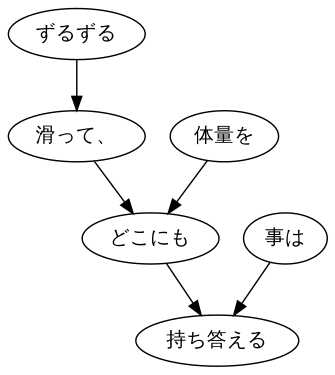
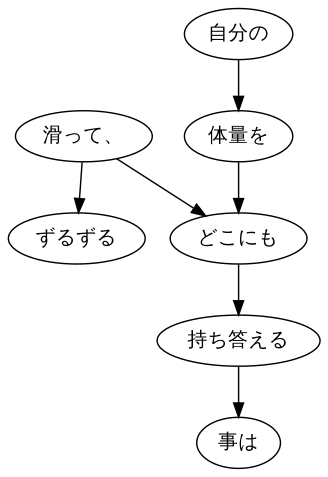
none -> (239, 34)
(77, 78) -> (81, 180)
(256, 283) -> (239, 385)
